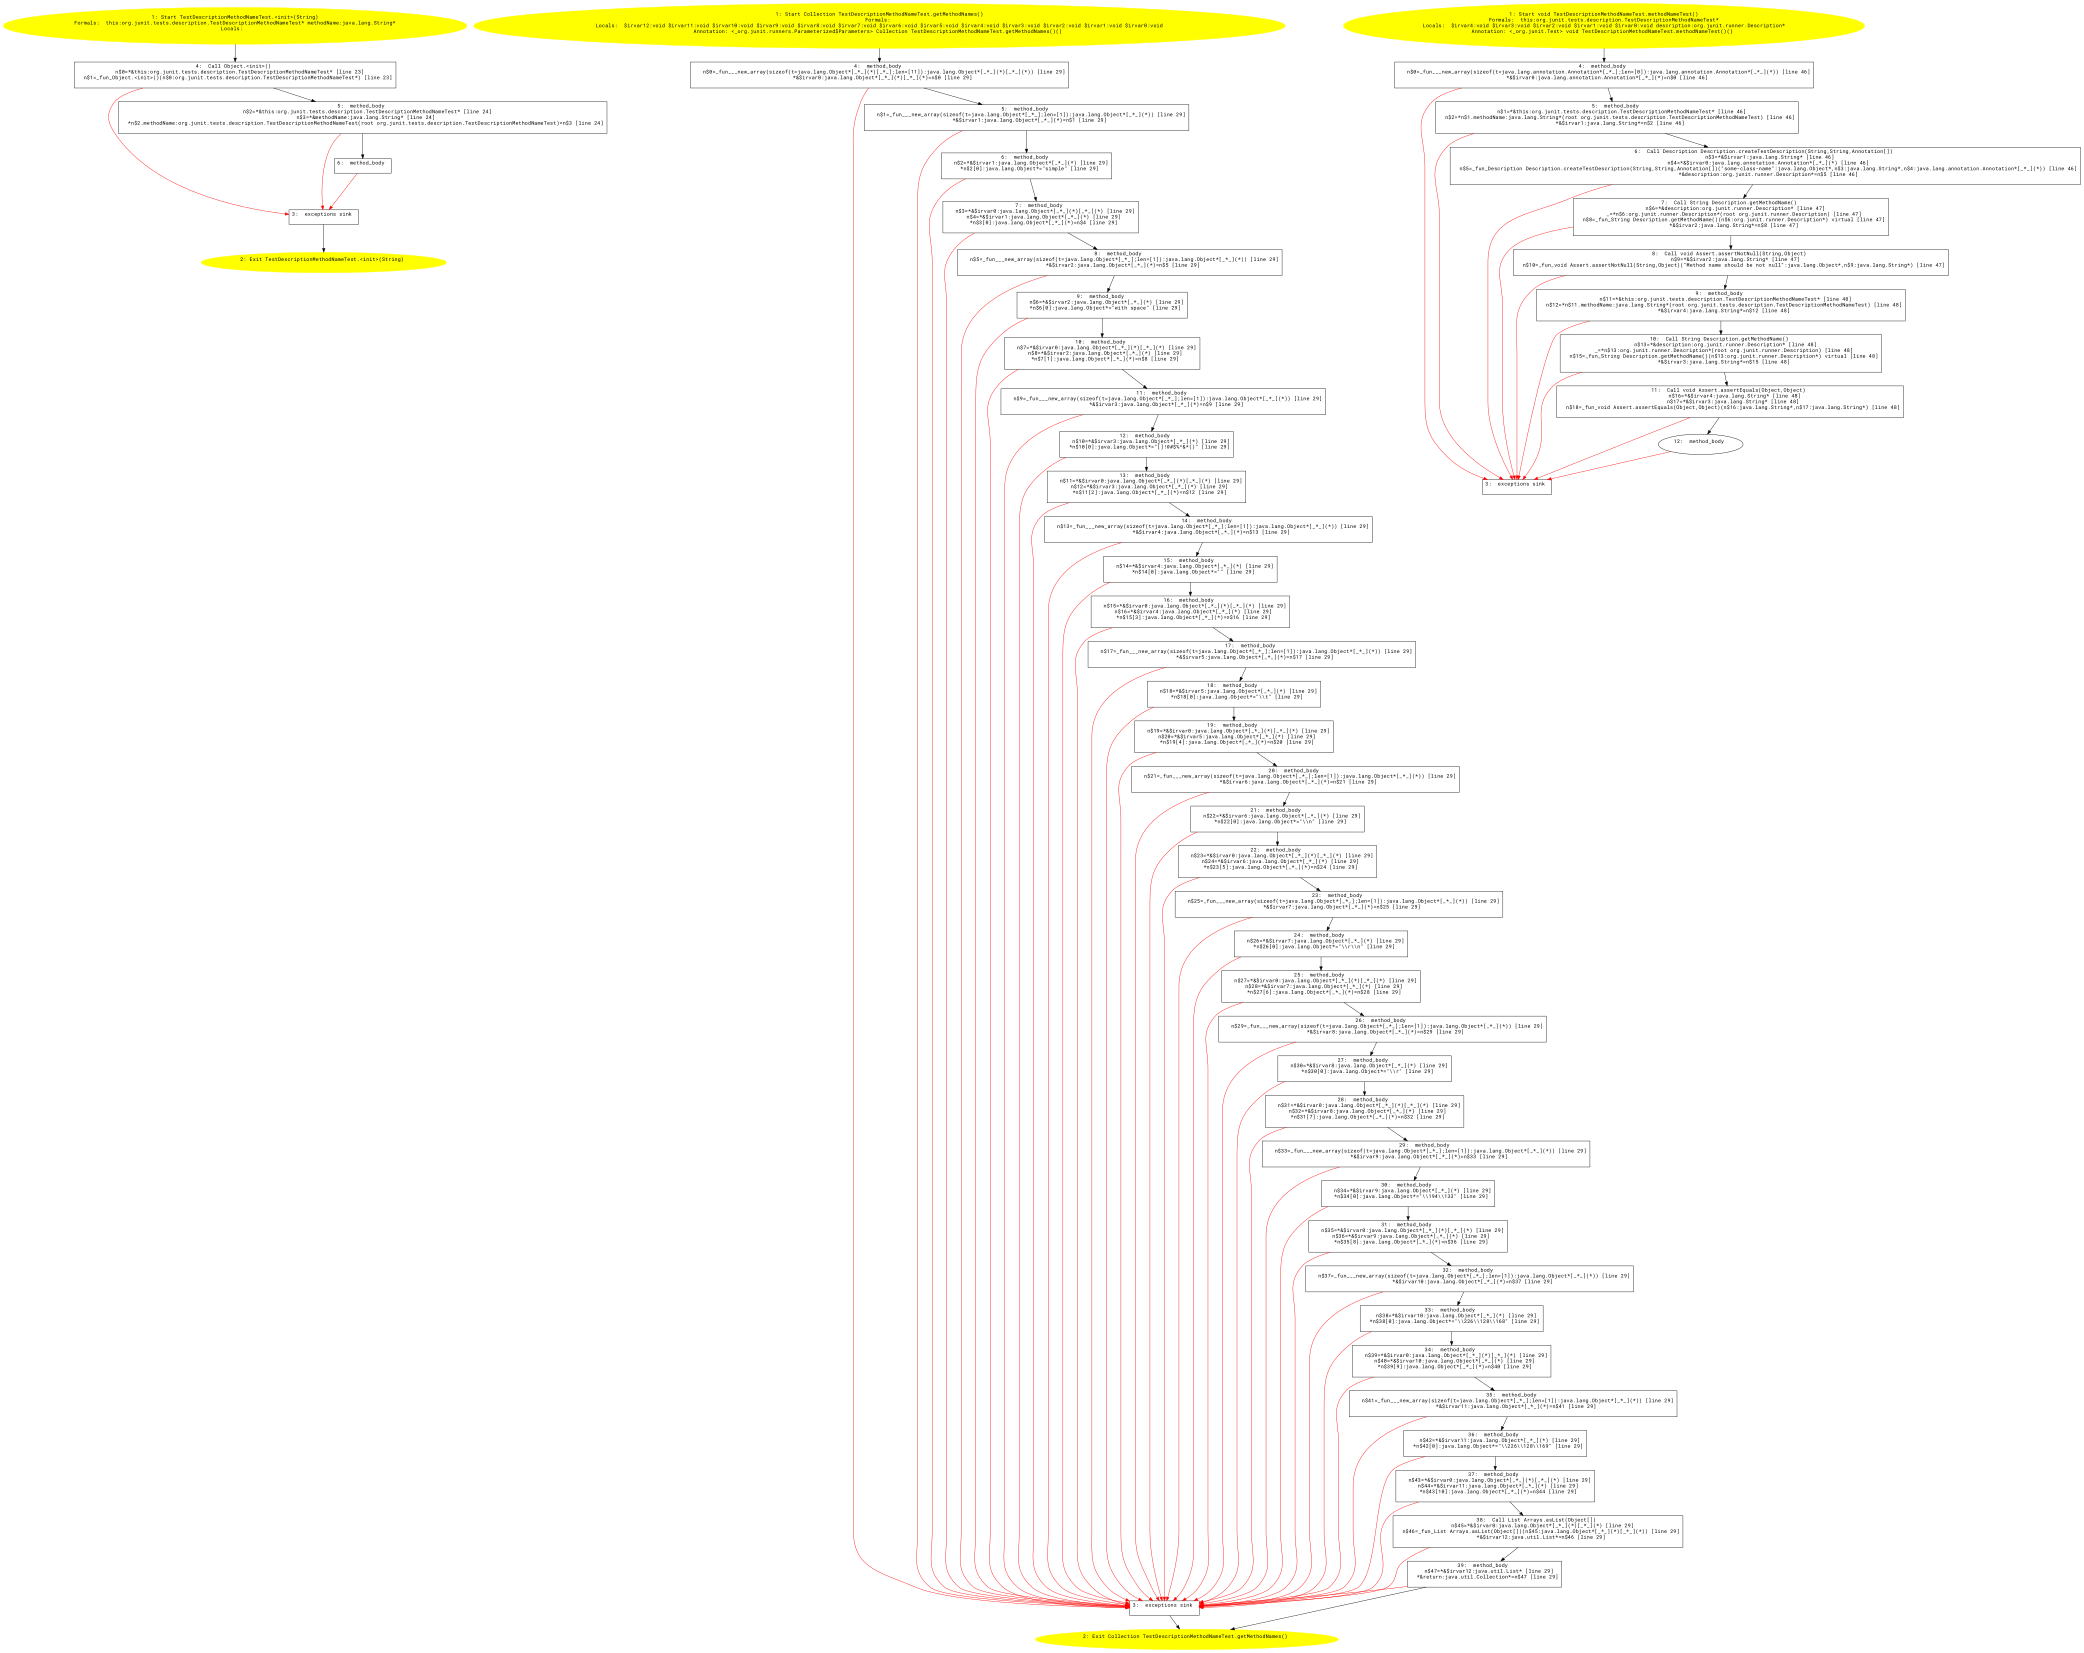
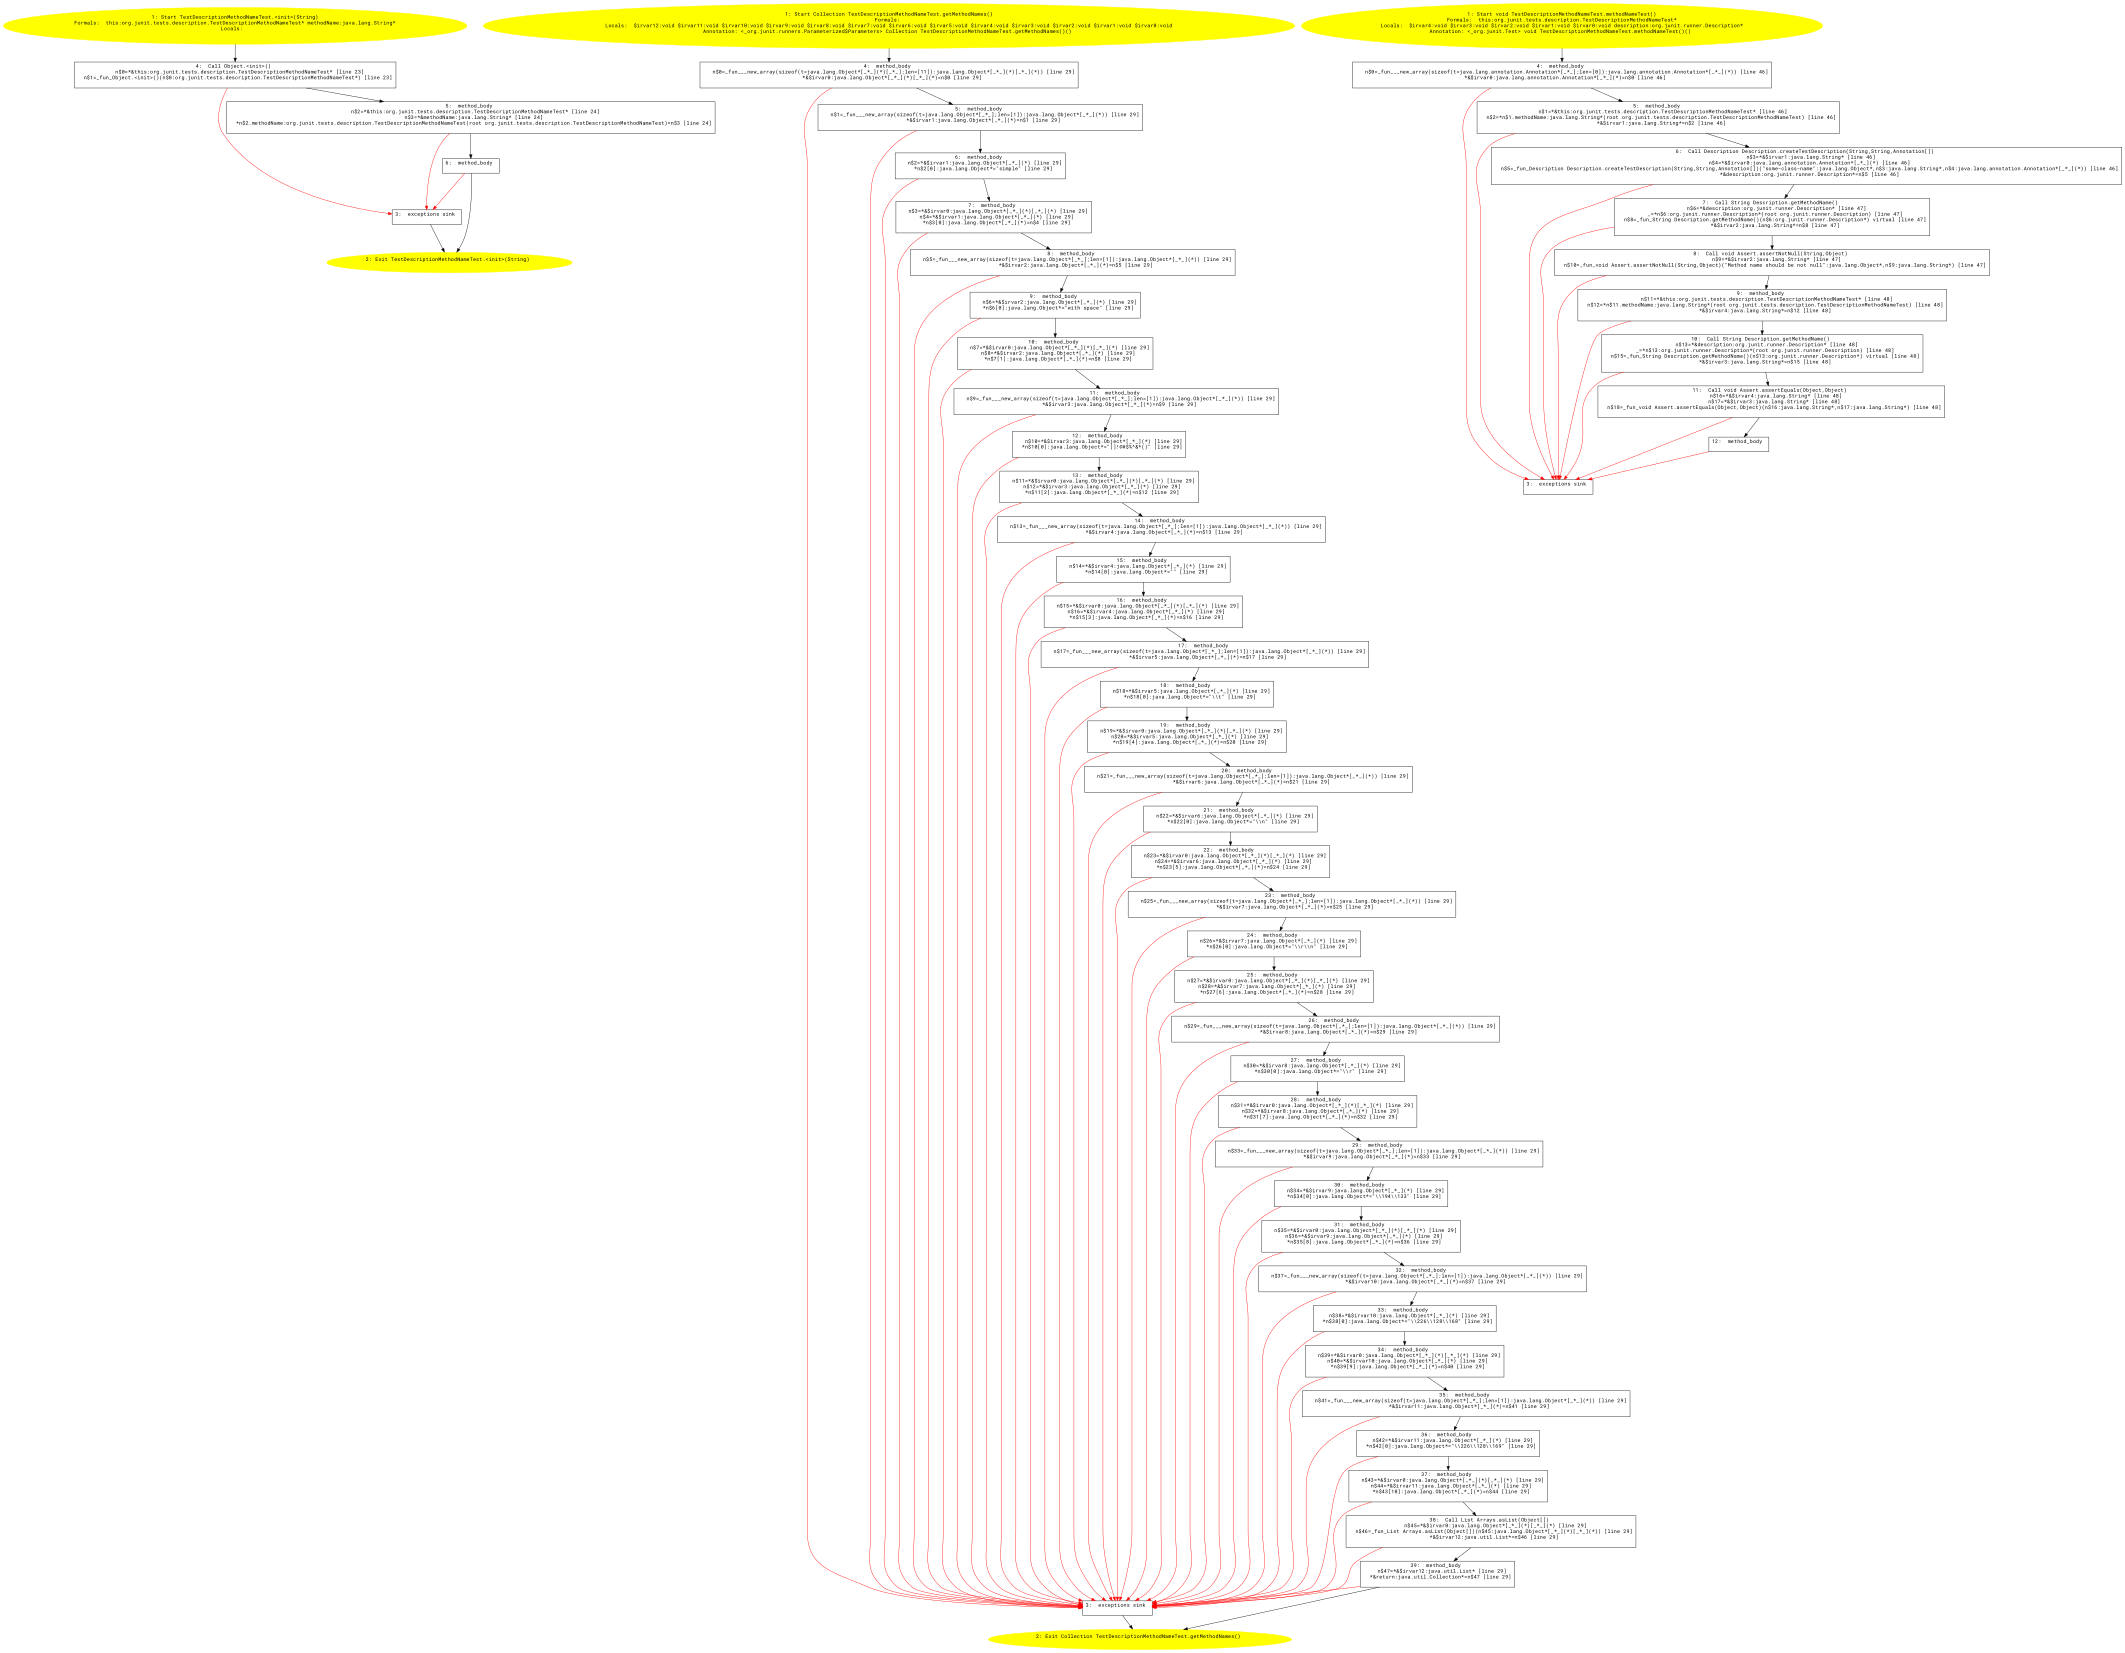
none -> (470, 212)
(1701, 444) -> (1739, 444)
